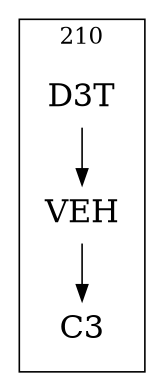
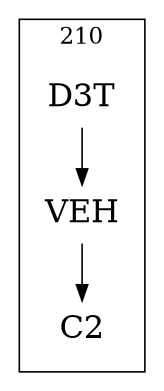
(82, 330) -> (82, 330)
